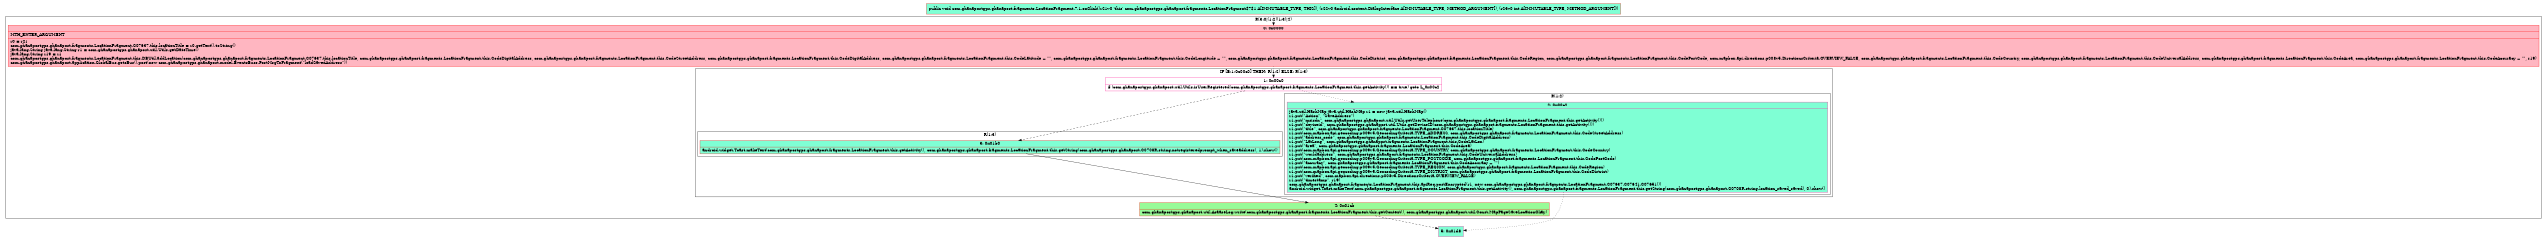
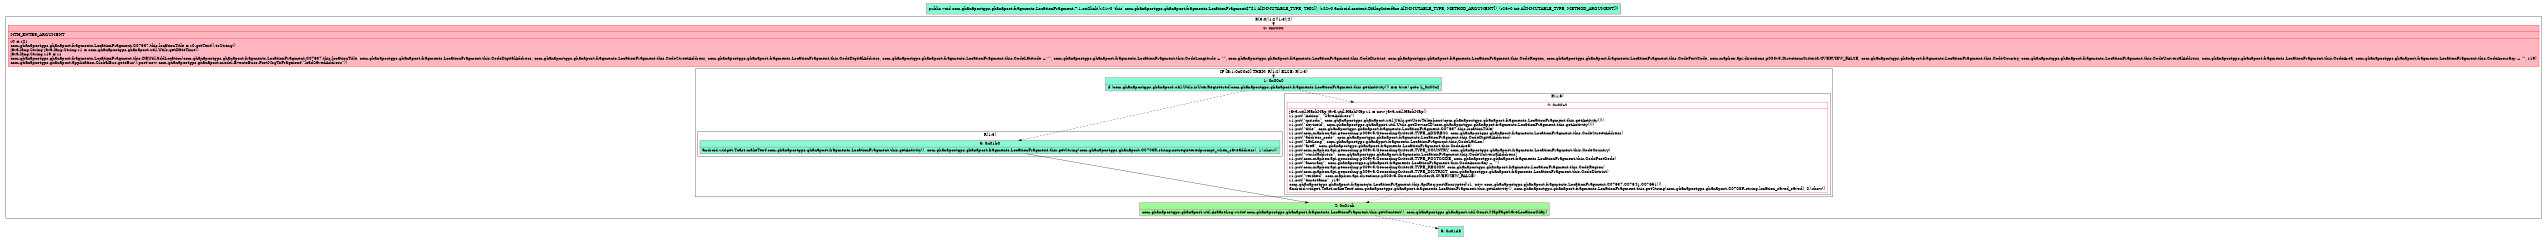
(1274, 84) -> (1274, 84)
(1327, 96) -> (1327, 96)
(1557, 97) -> (1557, 97)
(1557, 147) -> (1557, 147)
(1344, 209) -> (1344, 209)
(1525, 225) -> (1380, 199)
